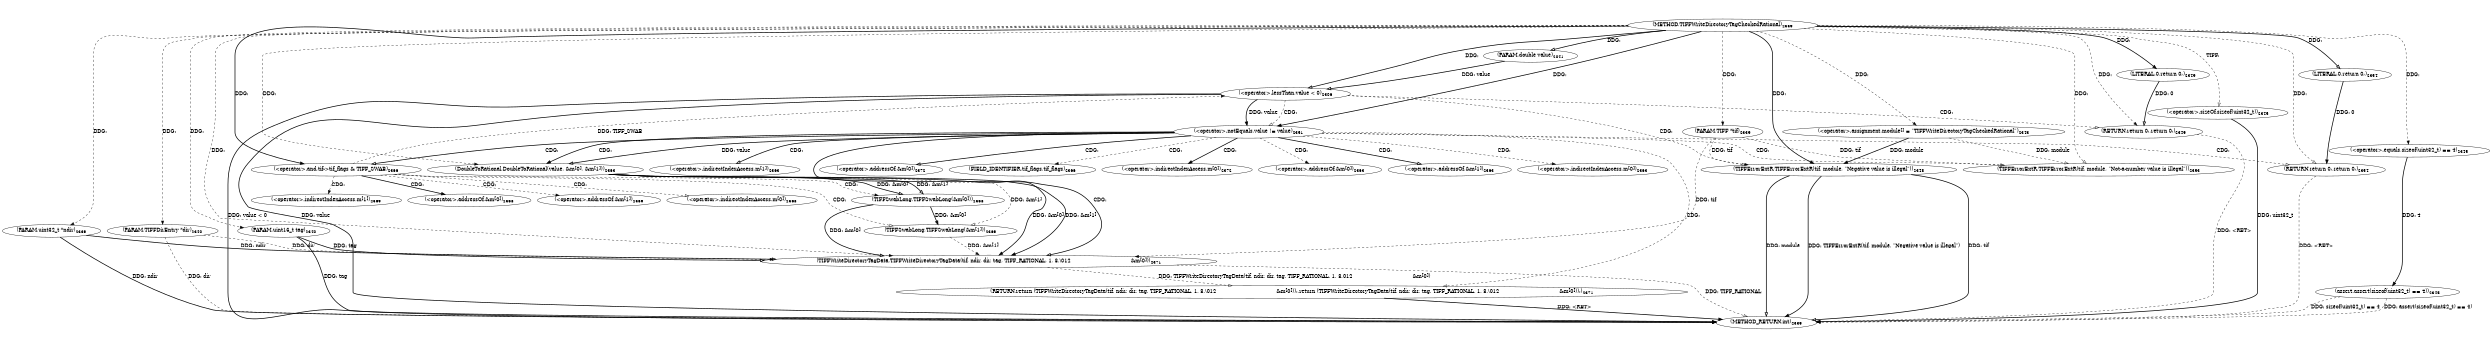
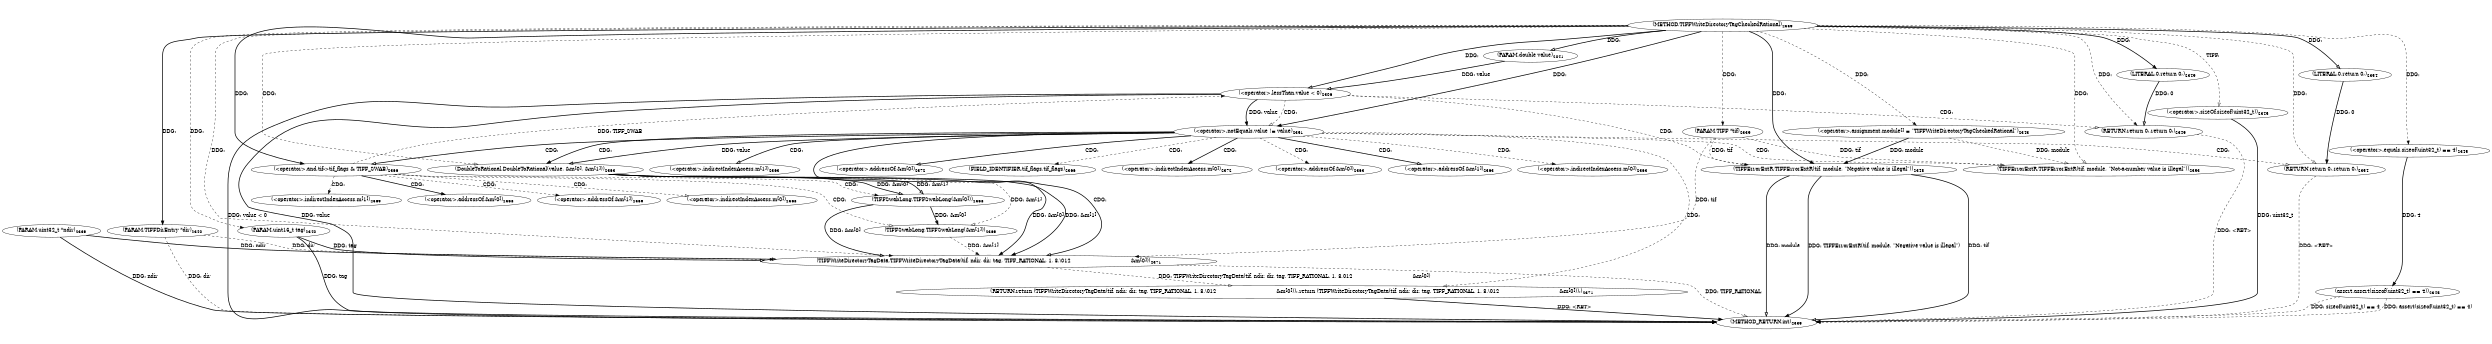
(766, 29) -> none
(808, 29) -> (808, 29)
(800, 36) -> (800, 36)
